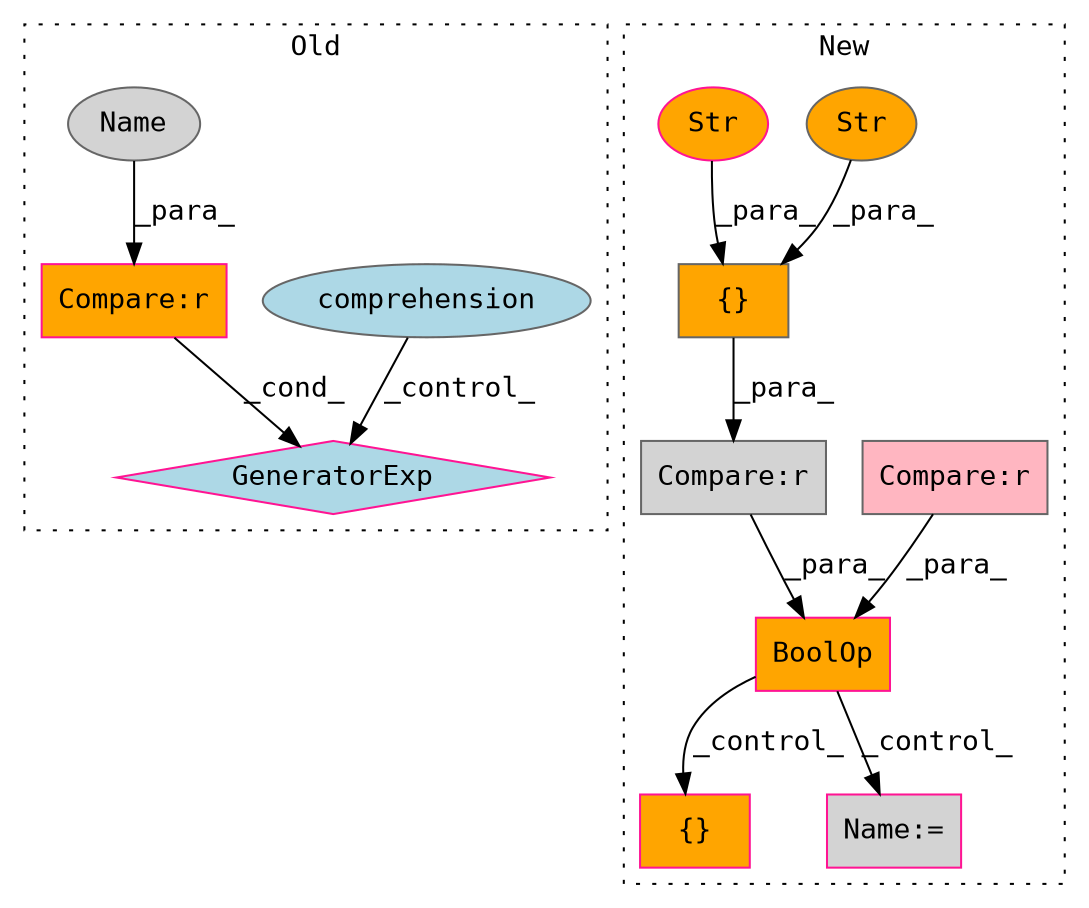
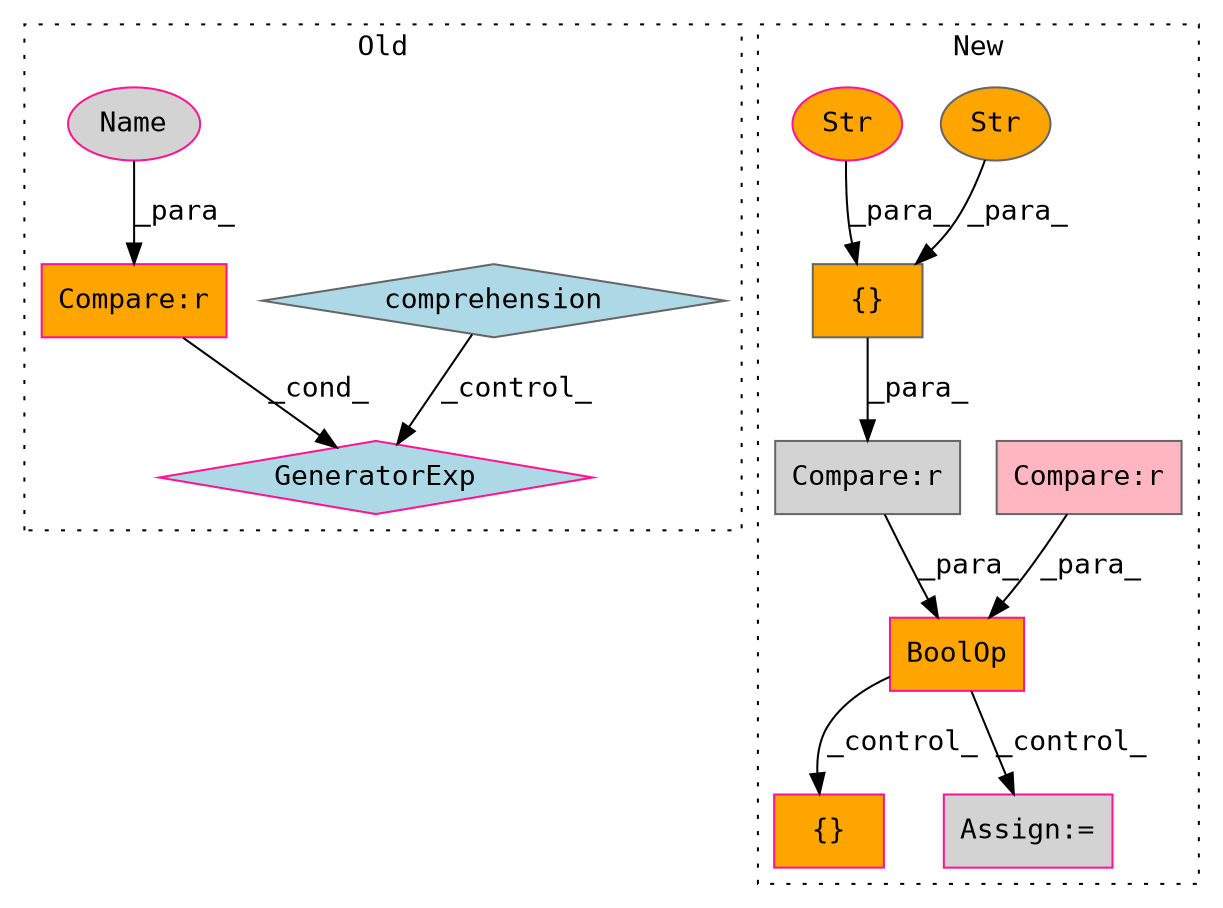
(134, 124) -> (134, 124)
(427, 301) -> (494, 301)
(894, 831) -> (1028, 831)
